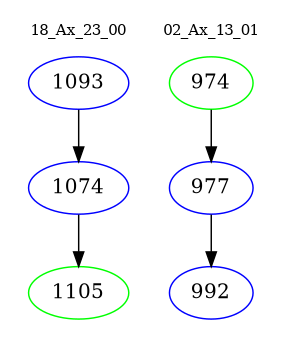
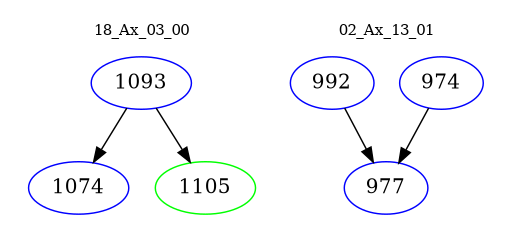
(79, 31) -> (142, 31)
(211, 83) -> (441, 83)
(79, 233) -> (169, 129)
(211, 233) -> (356, 129)
